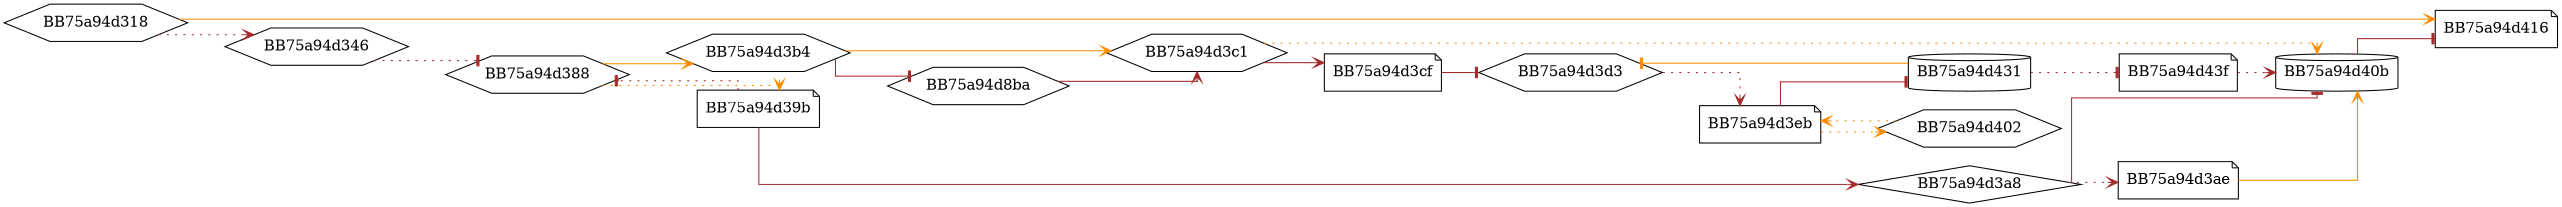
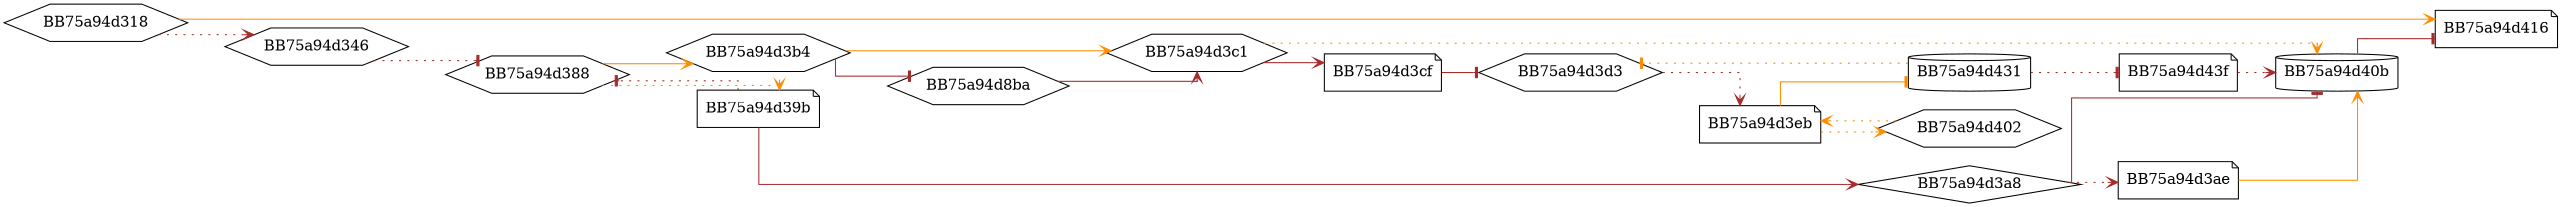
(1776, 63) -> (1776, 63)
(1830, 82) -> (1830, 82)
